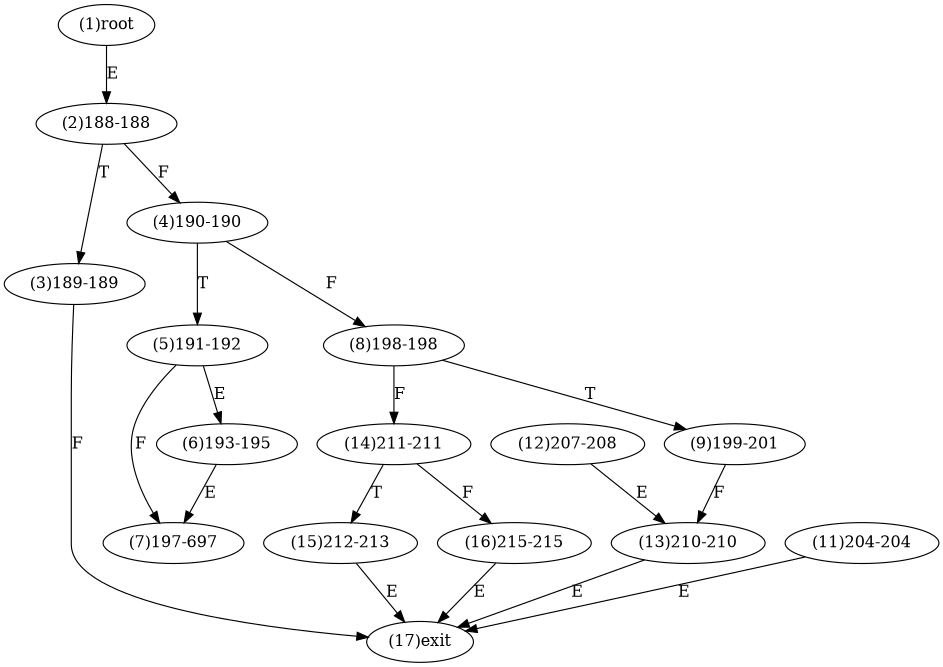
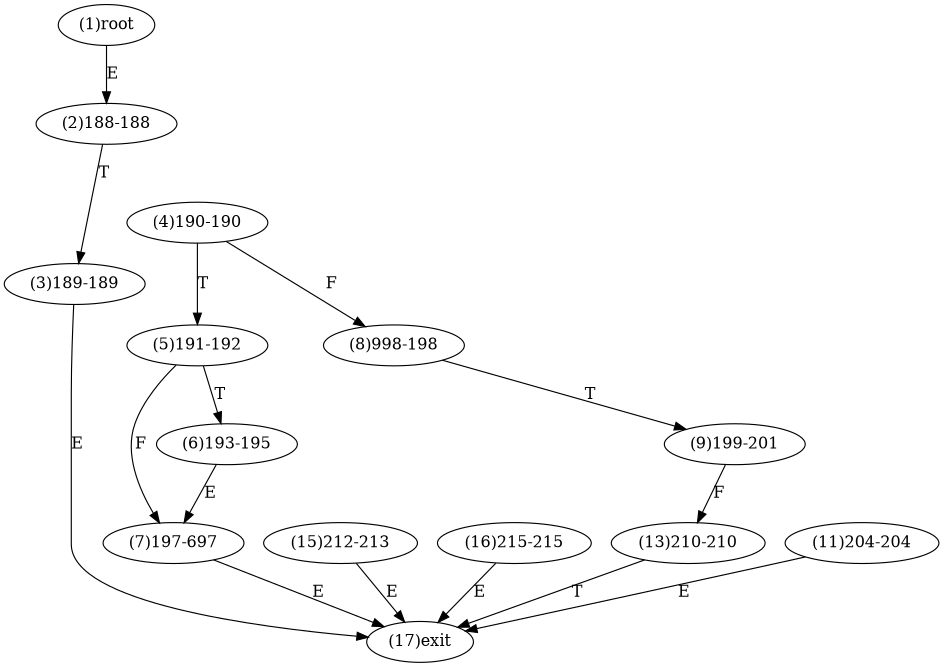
(148, 169) -> none
(394, 345) -> (394, 345)
(220, 395) -> (220, 395)
(78, 444) -> (78, 444)
(394, 444) -> none
(568, 444) -> none
none -> (294, 591)
(577, 592) -> (577, 592)
